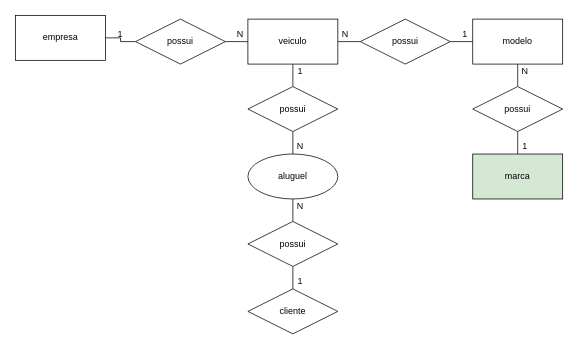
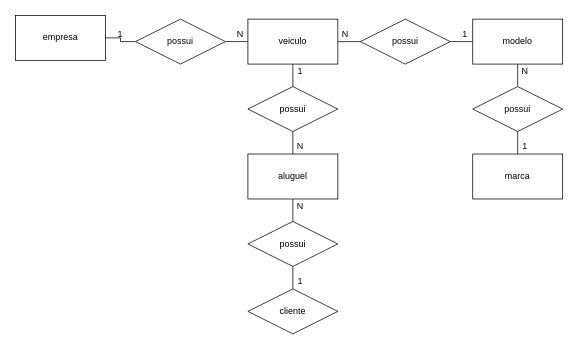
(293, 177) -> (293, 177)
(518, 177) -> (518, 177)
